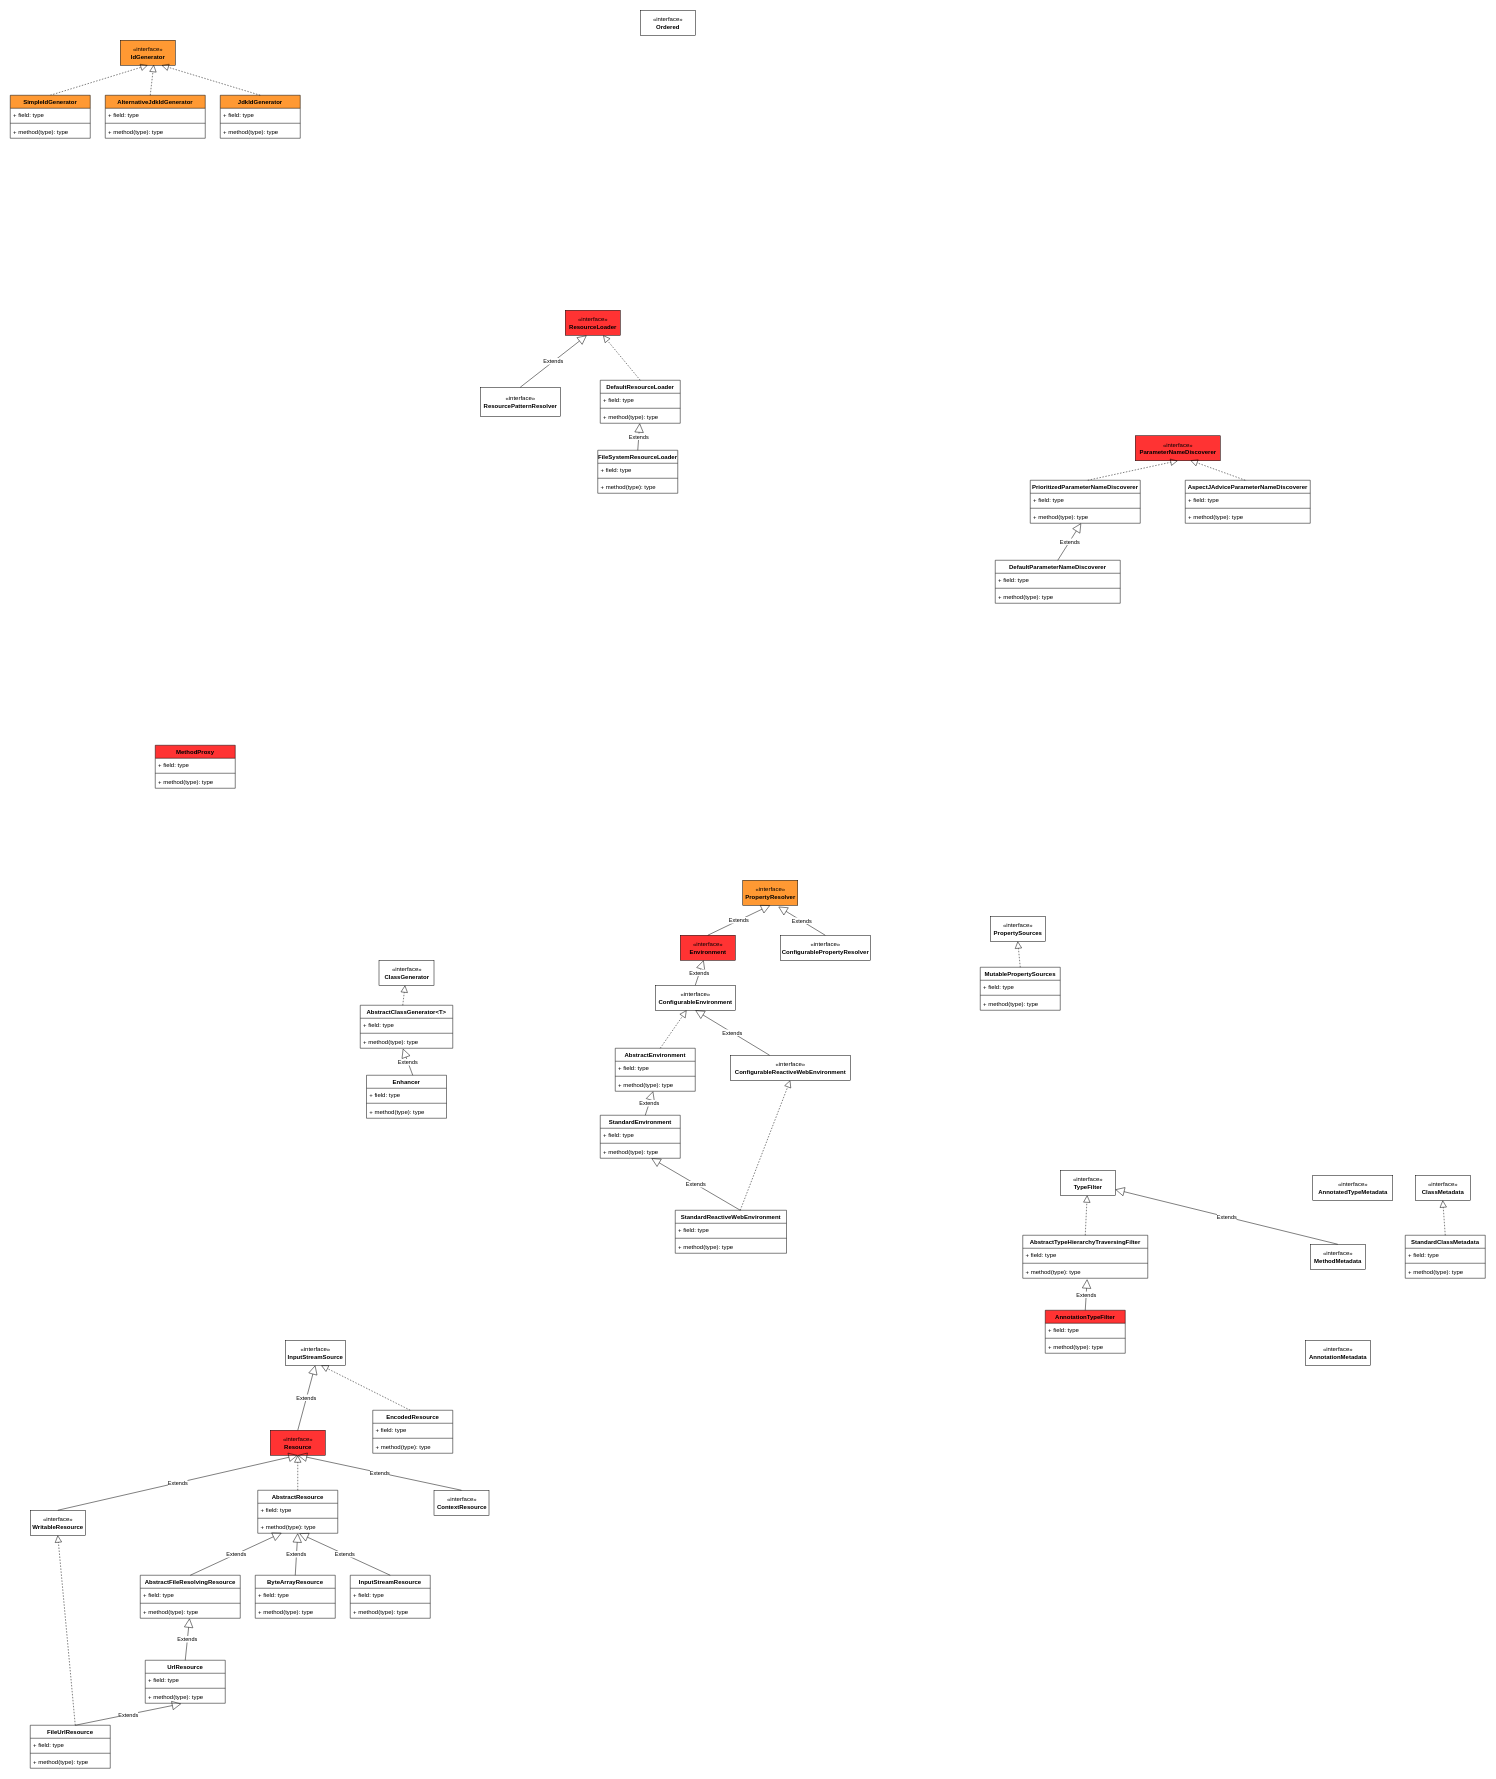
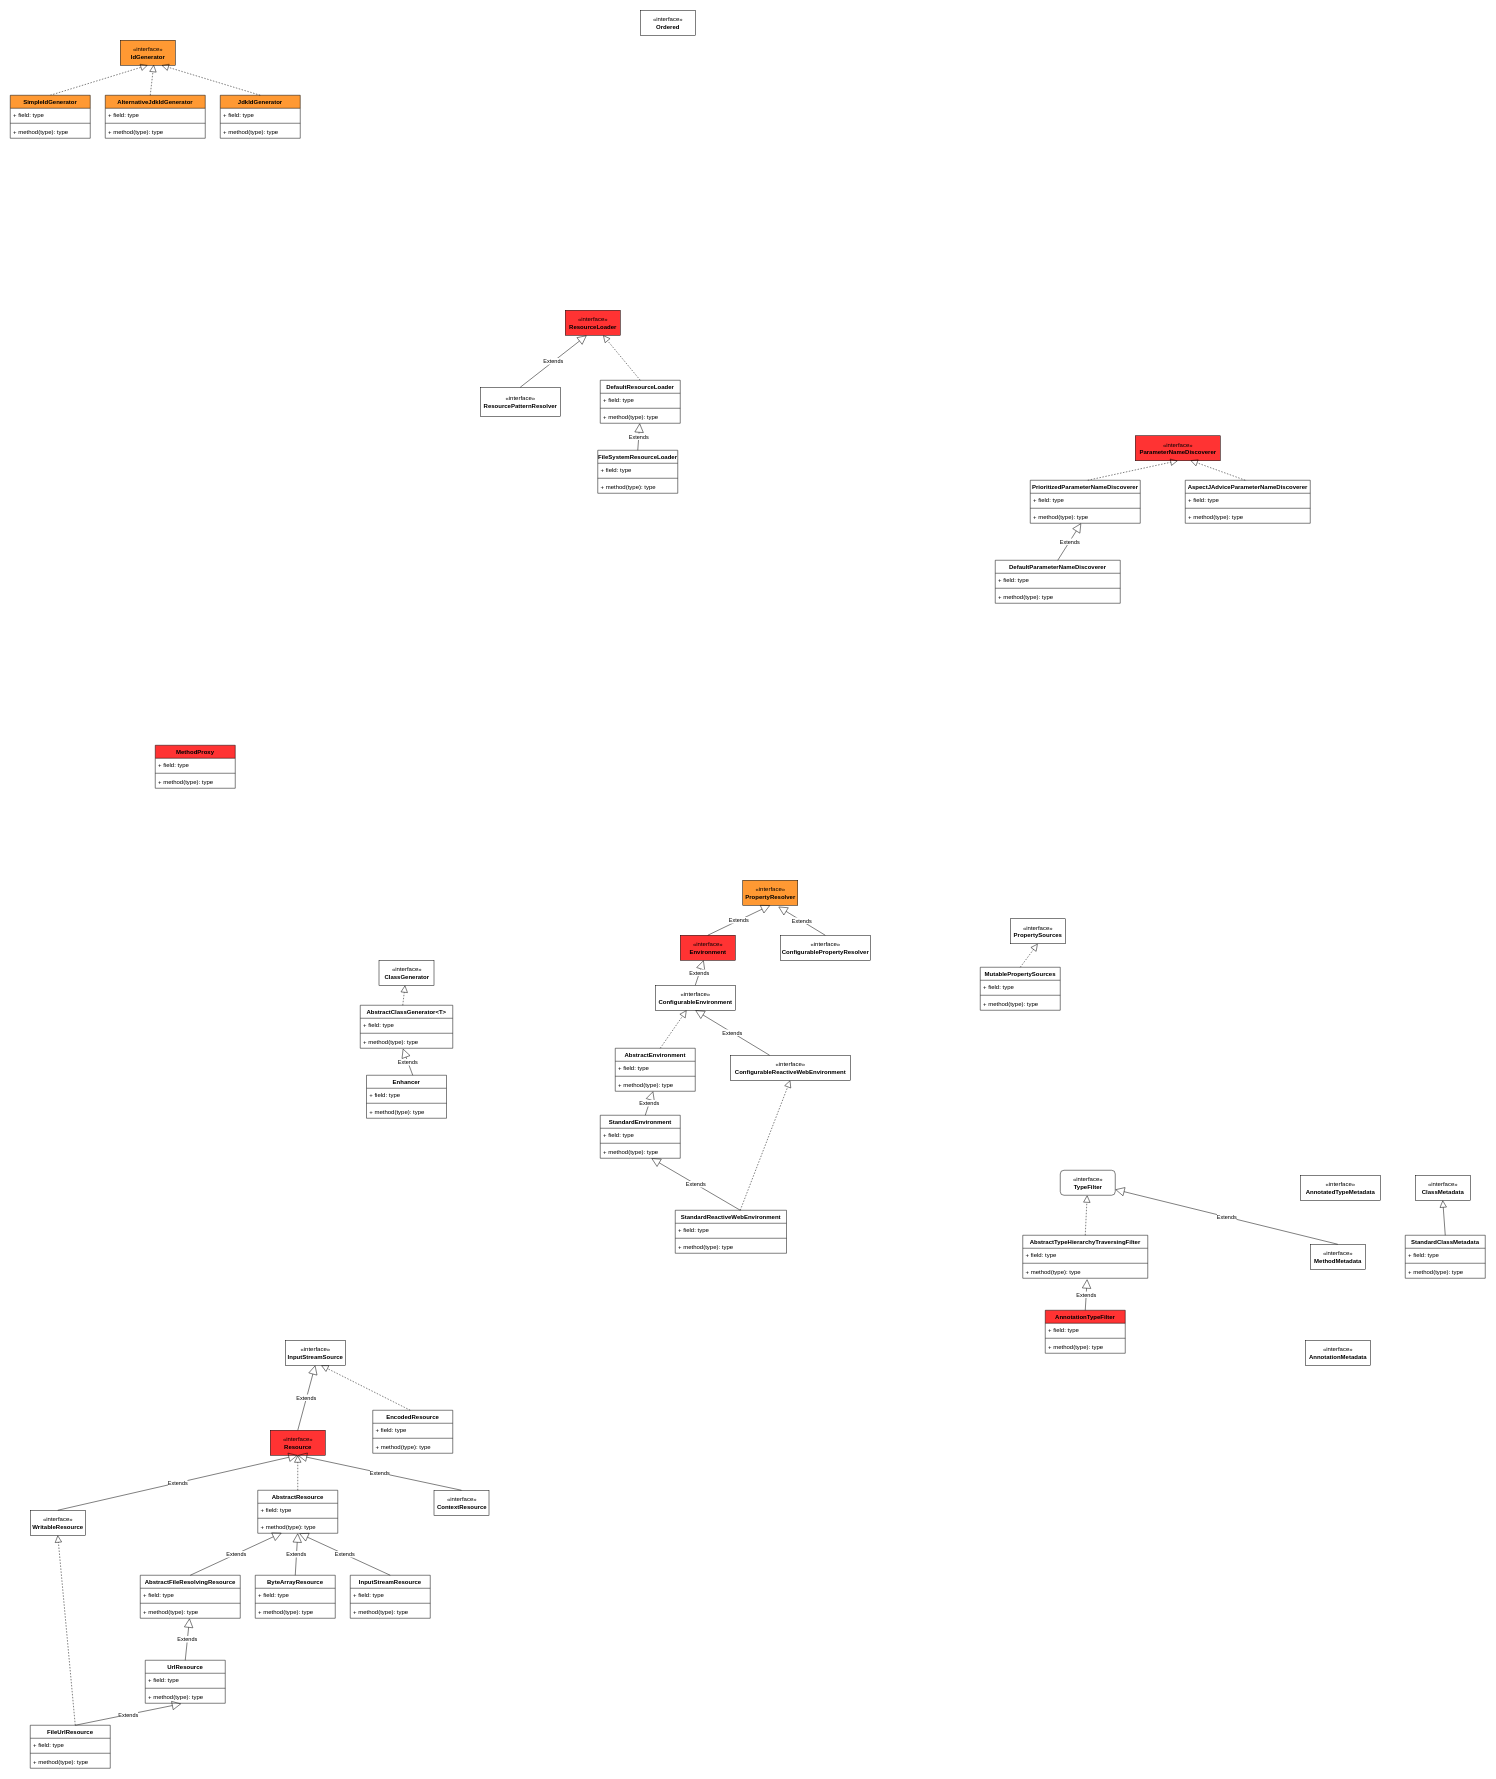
(1018, 929) -> (1038, 931)
(1088, 1183) -> (1088, 1183)
(1353, 1188) -> (1340, 1188)
(1444, 1221) -> (1444, 1221)
